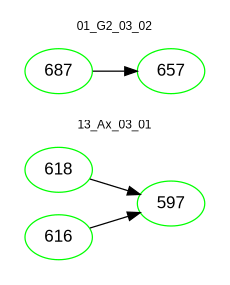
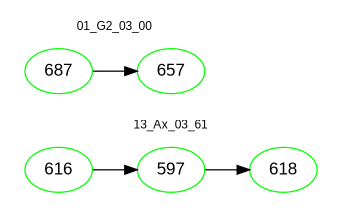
(115, 27) -> (115, 27)
(115, 125) -> (171, 125)
(109, 185) -> (221, 170)
